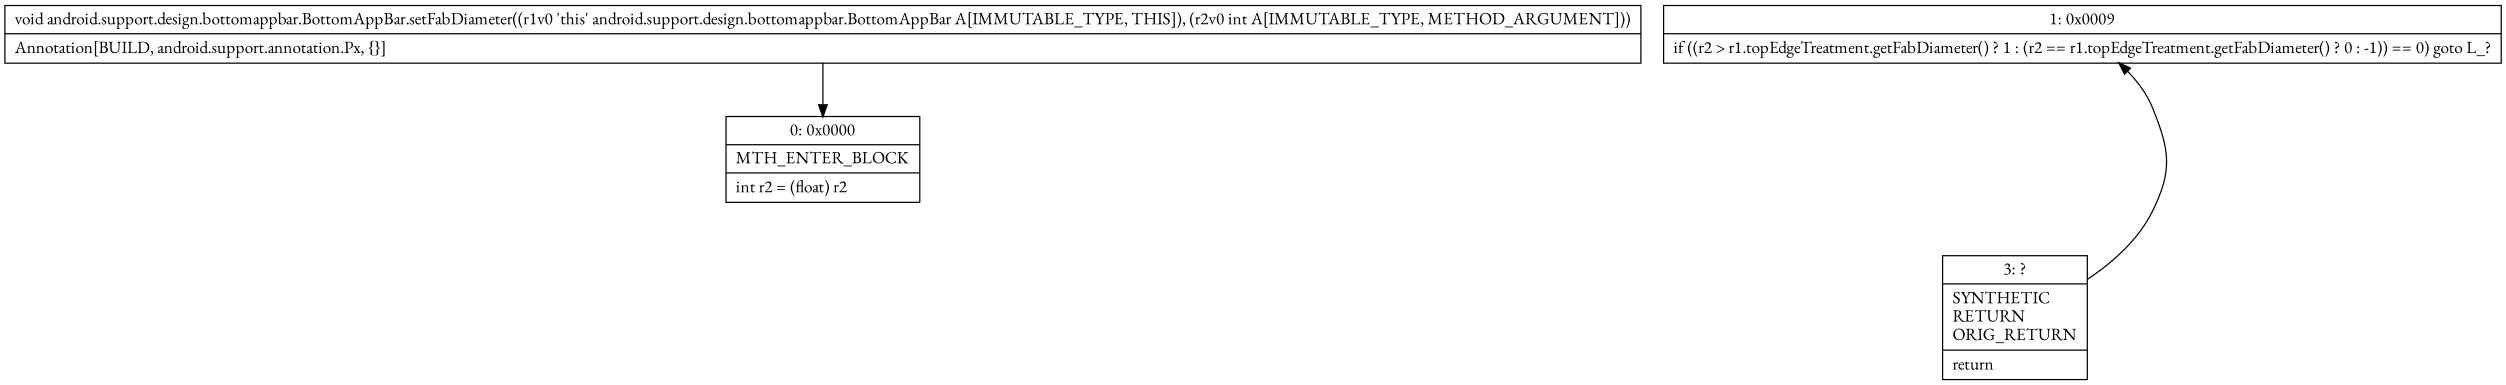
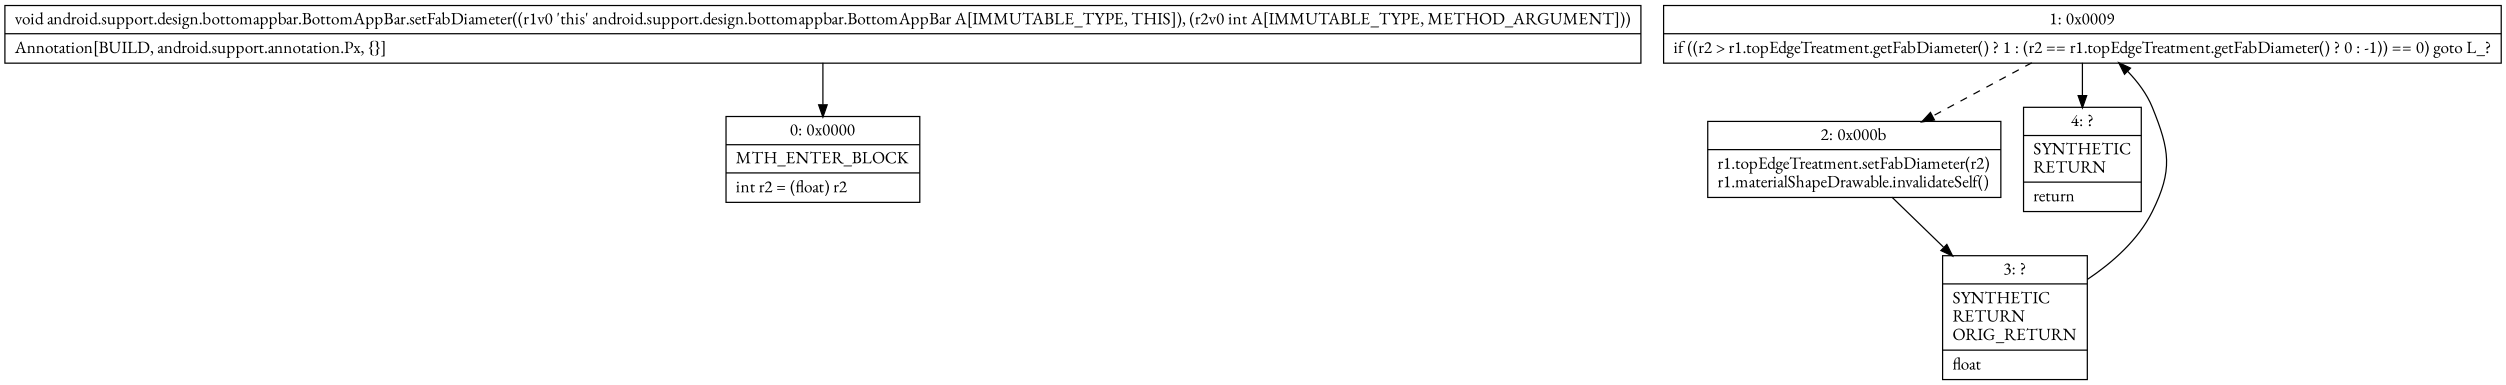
none -> (1854, 159)
none -> (2082, 159)
(1973, 364) -> (1967, 364)
